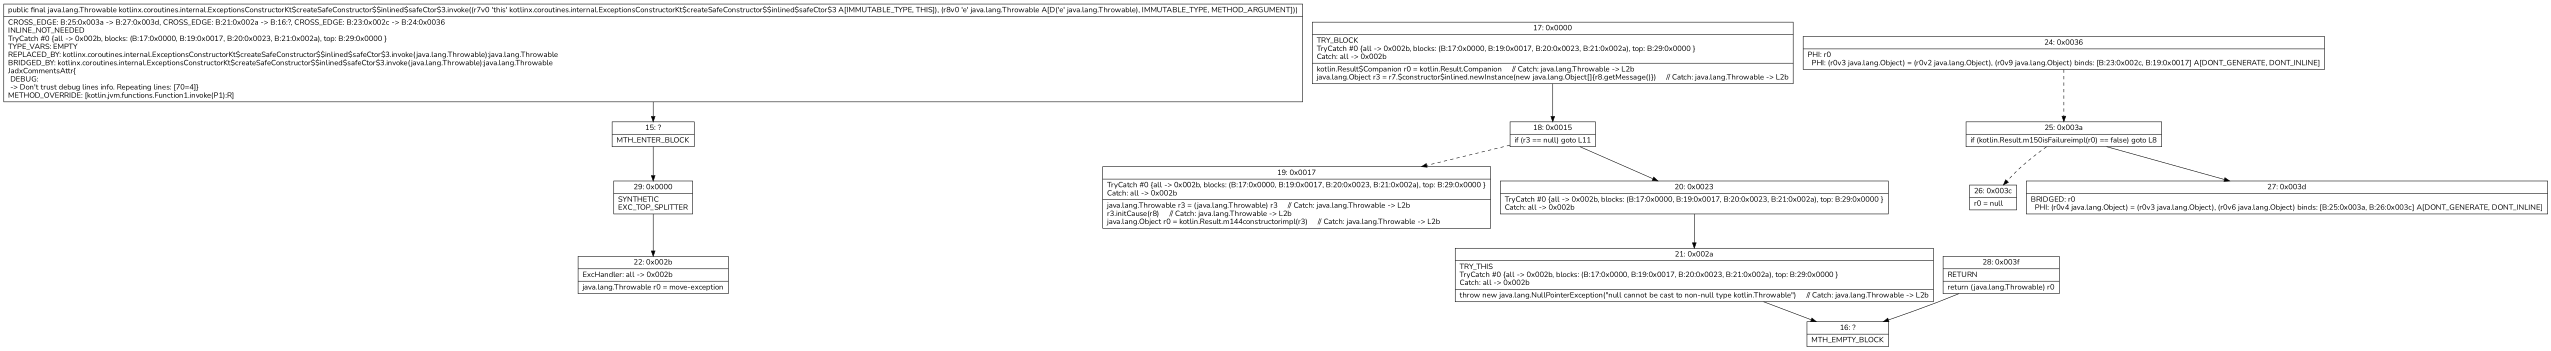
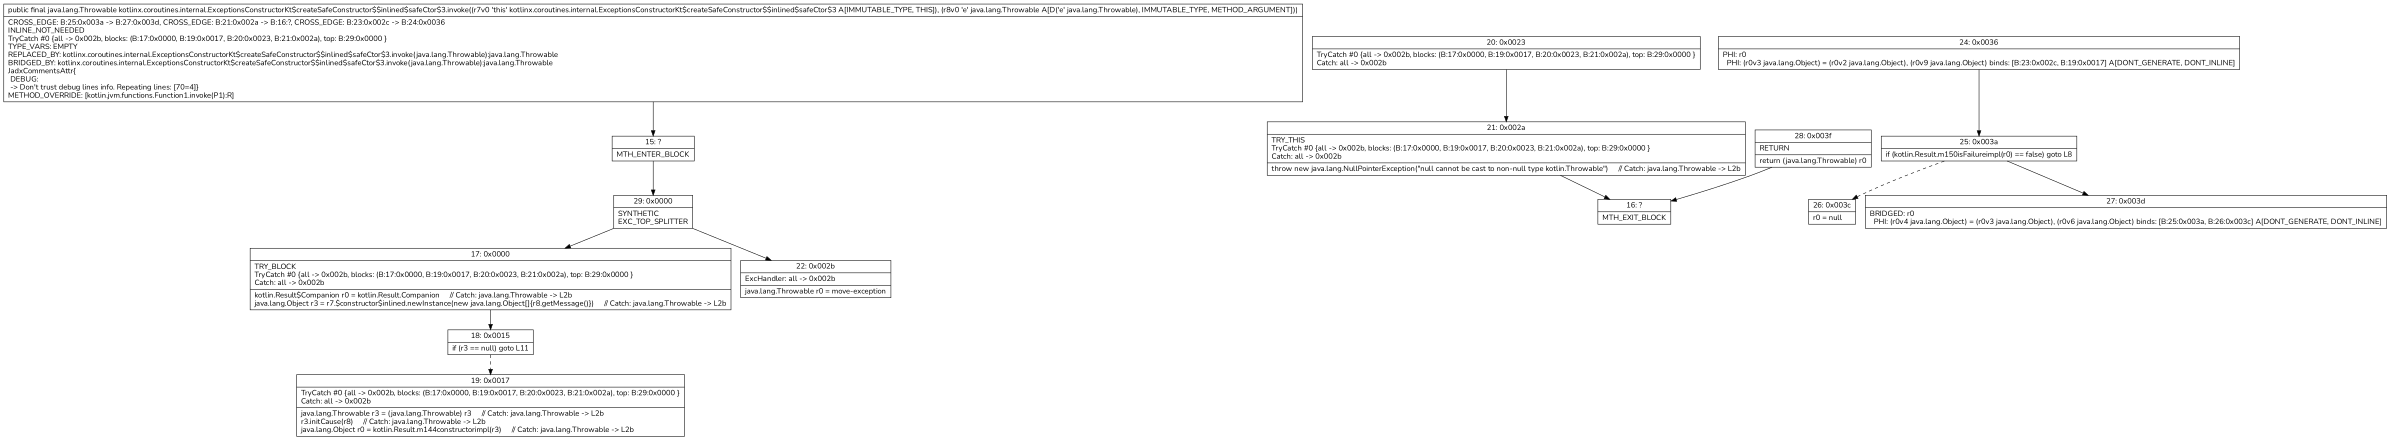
(2064, 93) -> (1979, 100)
(1616, 163) -> none
none -> (592, 237)
(1848, 340) -> (1634, 218)
